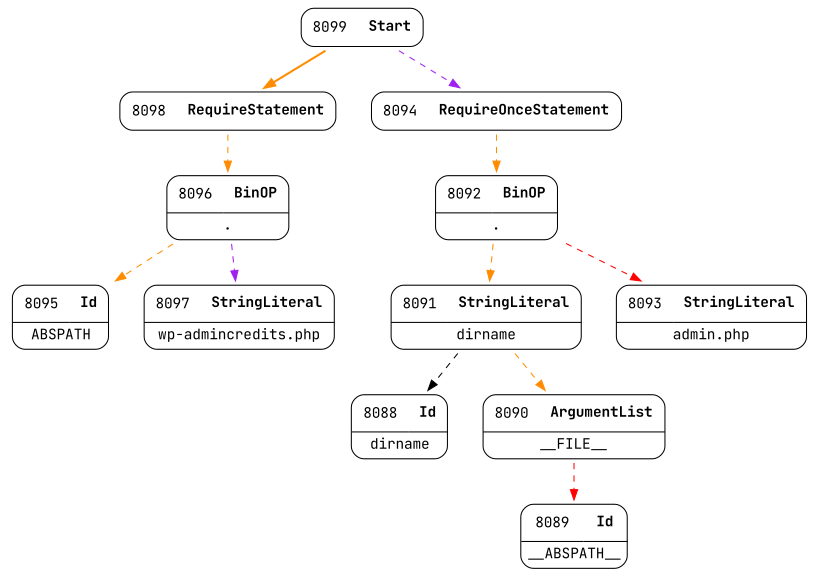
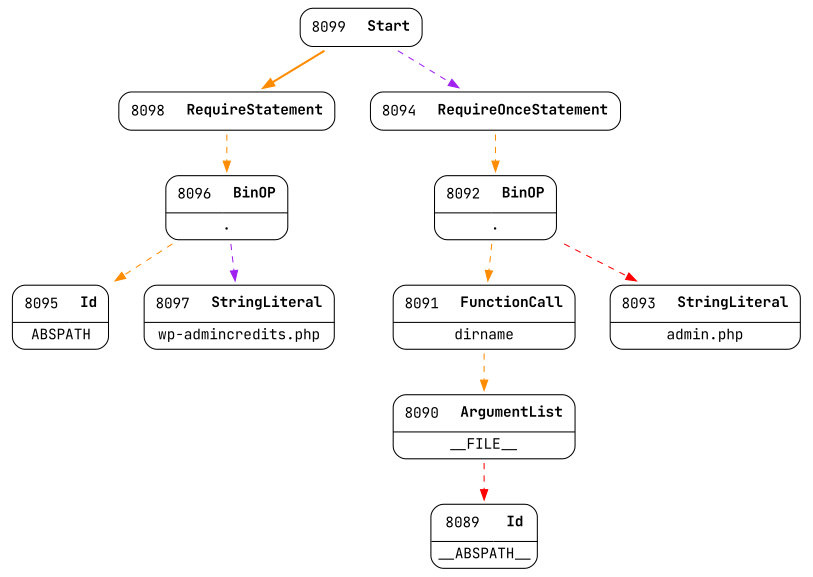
(514, 303) -> (512, 303)
(399, 427) -> none
